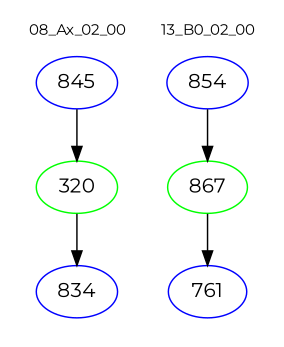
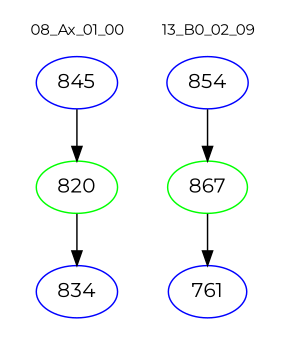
(78, 31) -> (78, 31)
(208, 31) -> (208, 31)
(77, 187) -> (77, 187)
